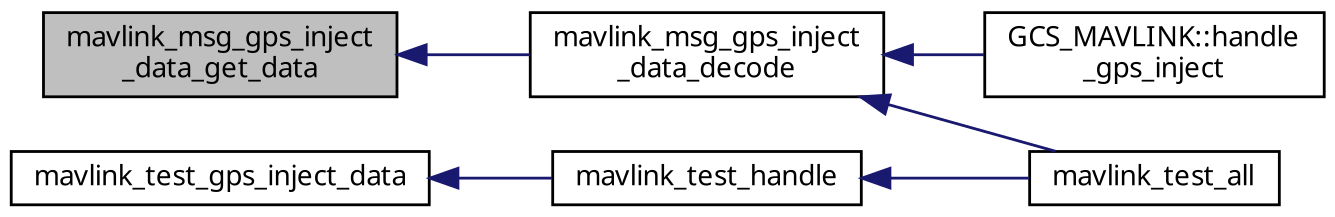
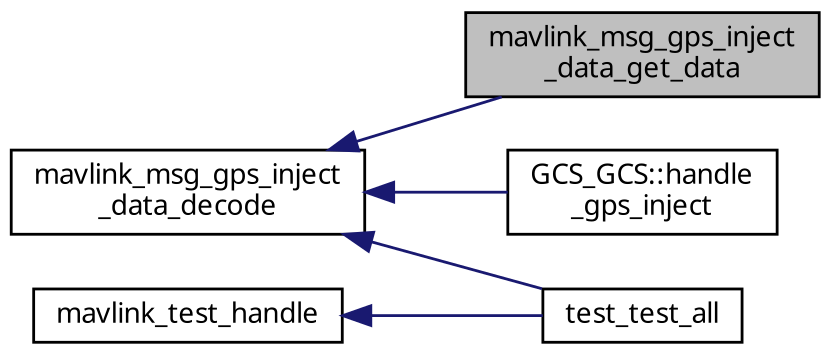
(478, 55) -> (429, 119)
(1154, 55) -> (642, 192)
(220, 178) -> none
(1154, 178) -> (642, 316)
